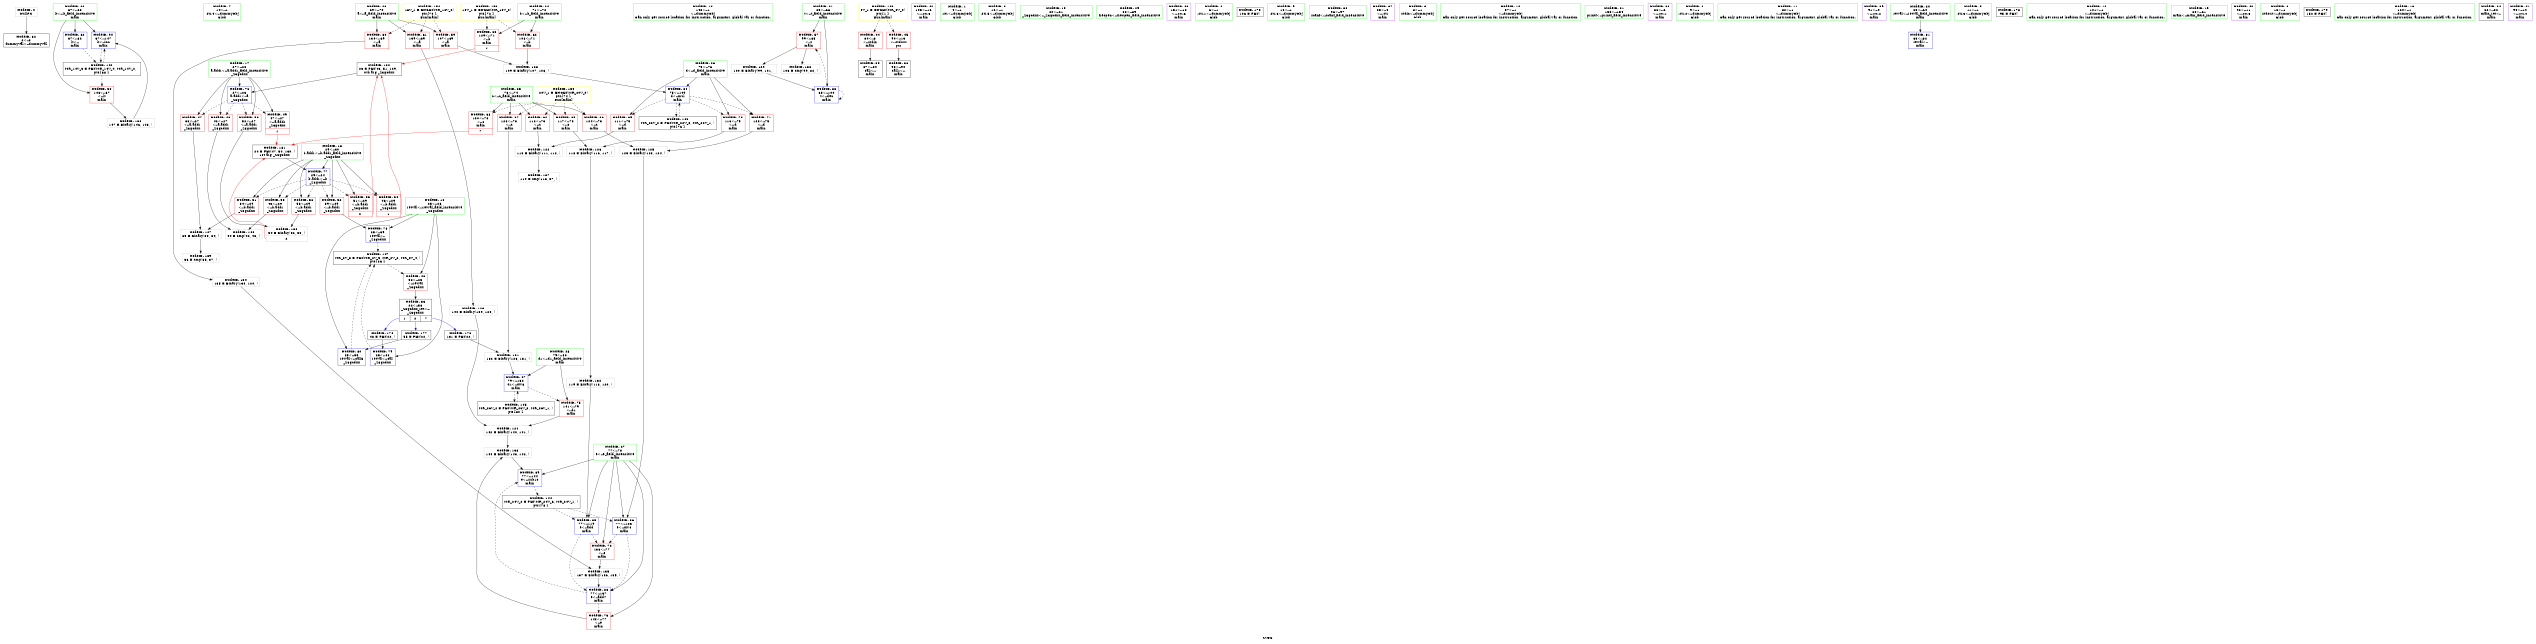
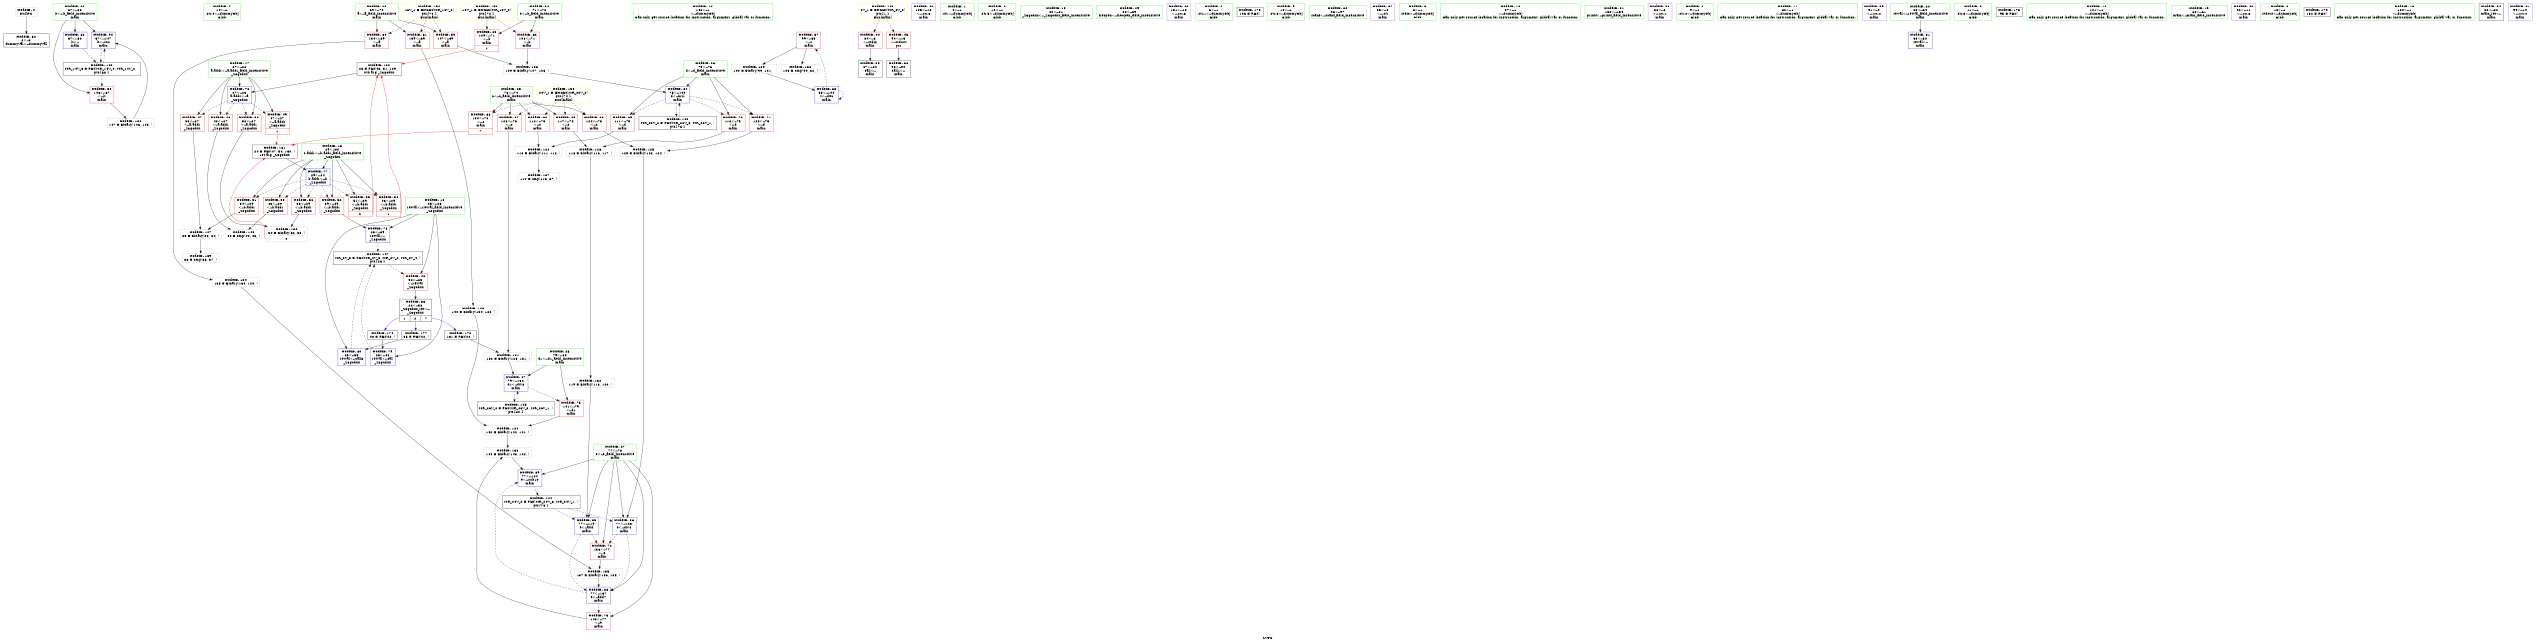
(823, 12) -> none
